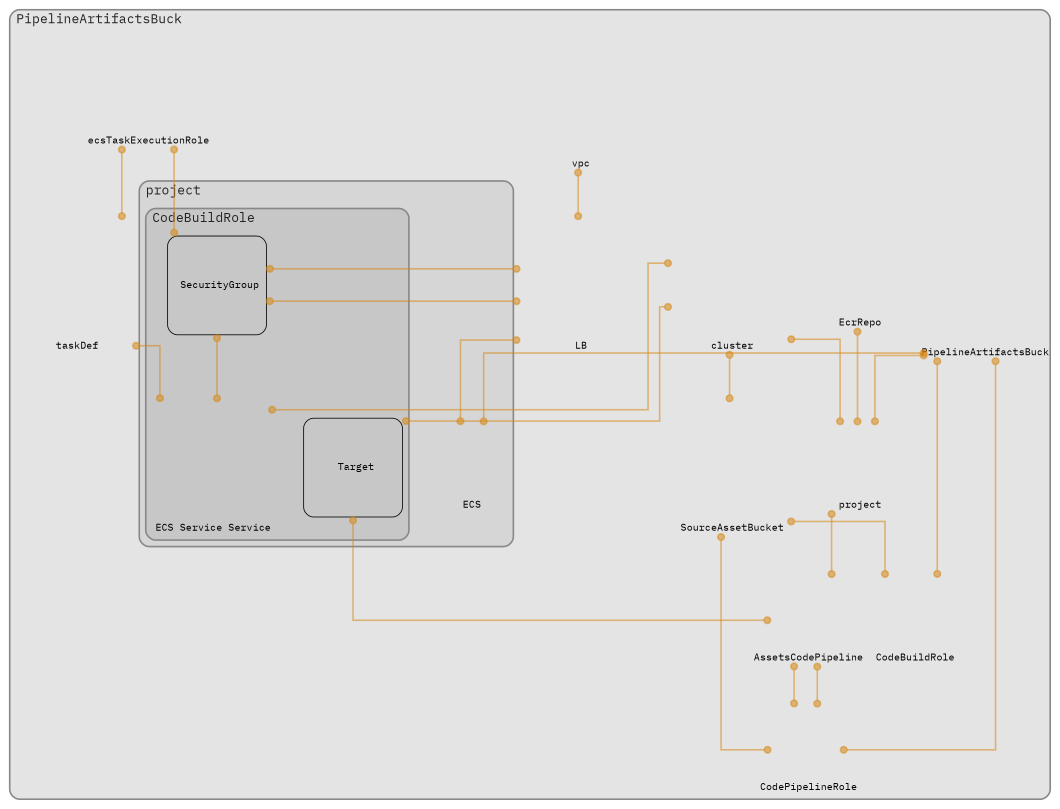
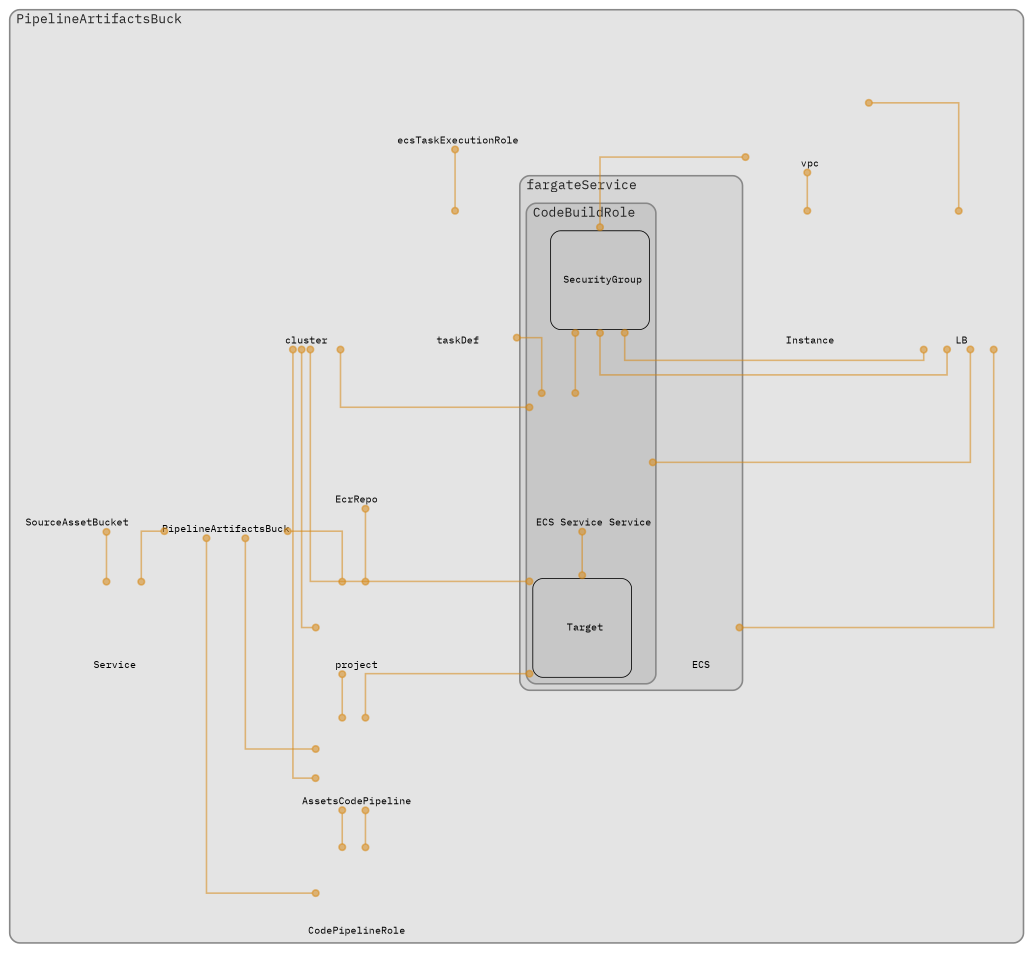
(174, 191) -> (582, 186)
(174, 191) -> (638, 157)
none -> (807, 280)
(669, 353) -> (245, 679)
(730, 377) -> (293, 575)
none -> (868, 462)
none -> (582, 553)
(913, 620) -> (115, 628)
(721, 667) -> none
